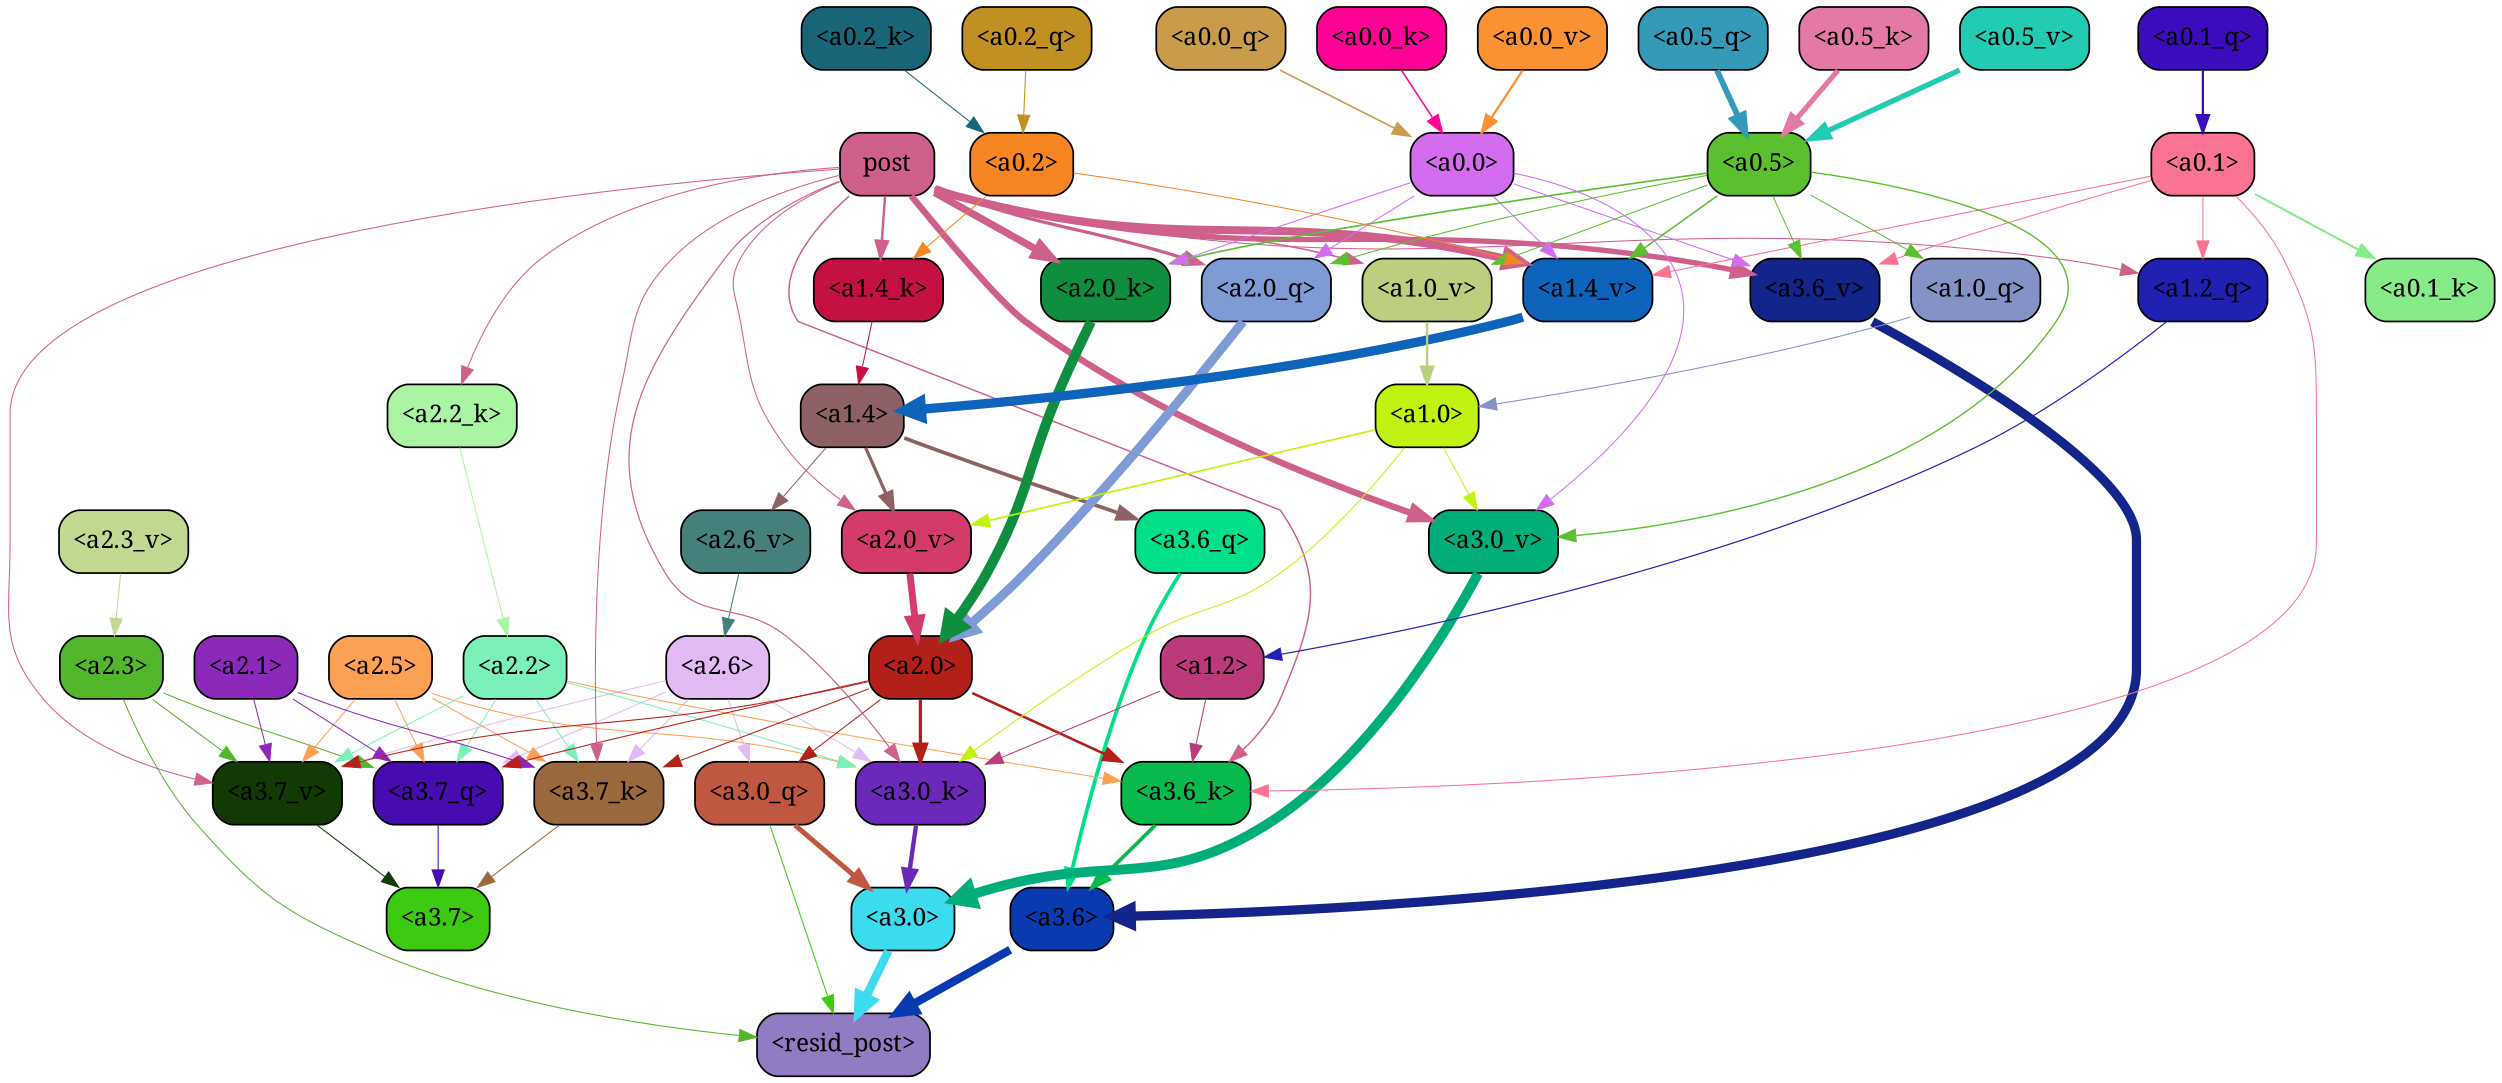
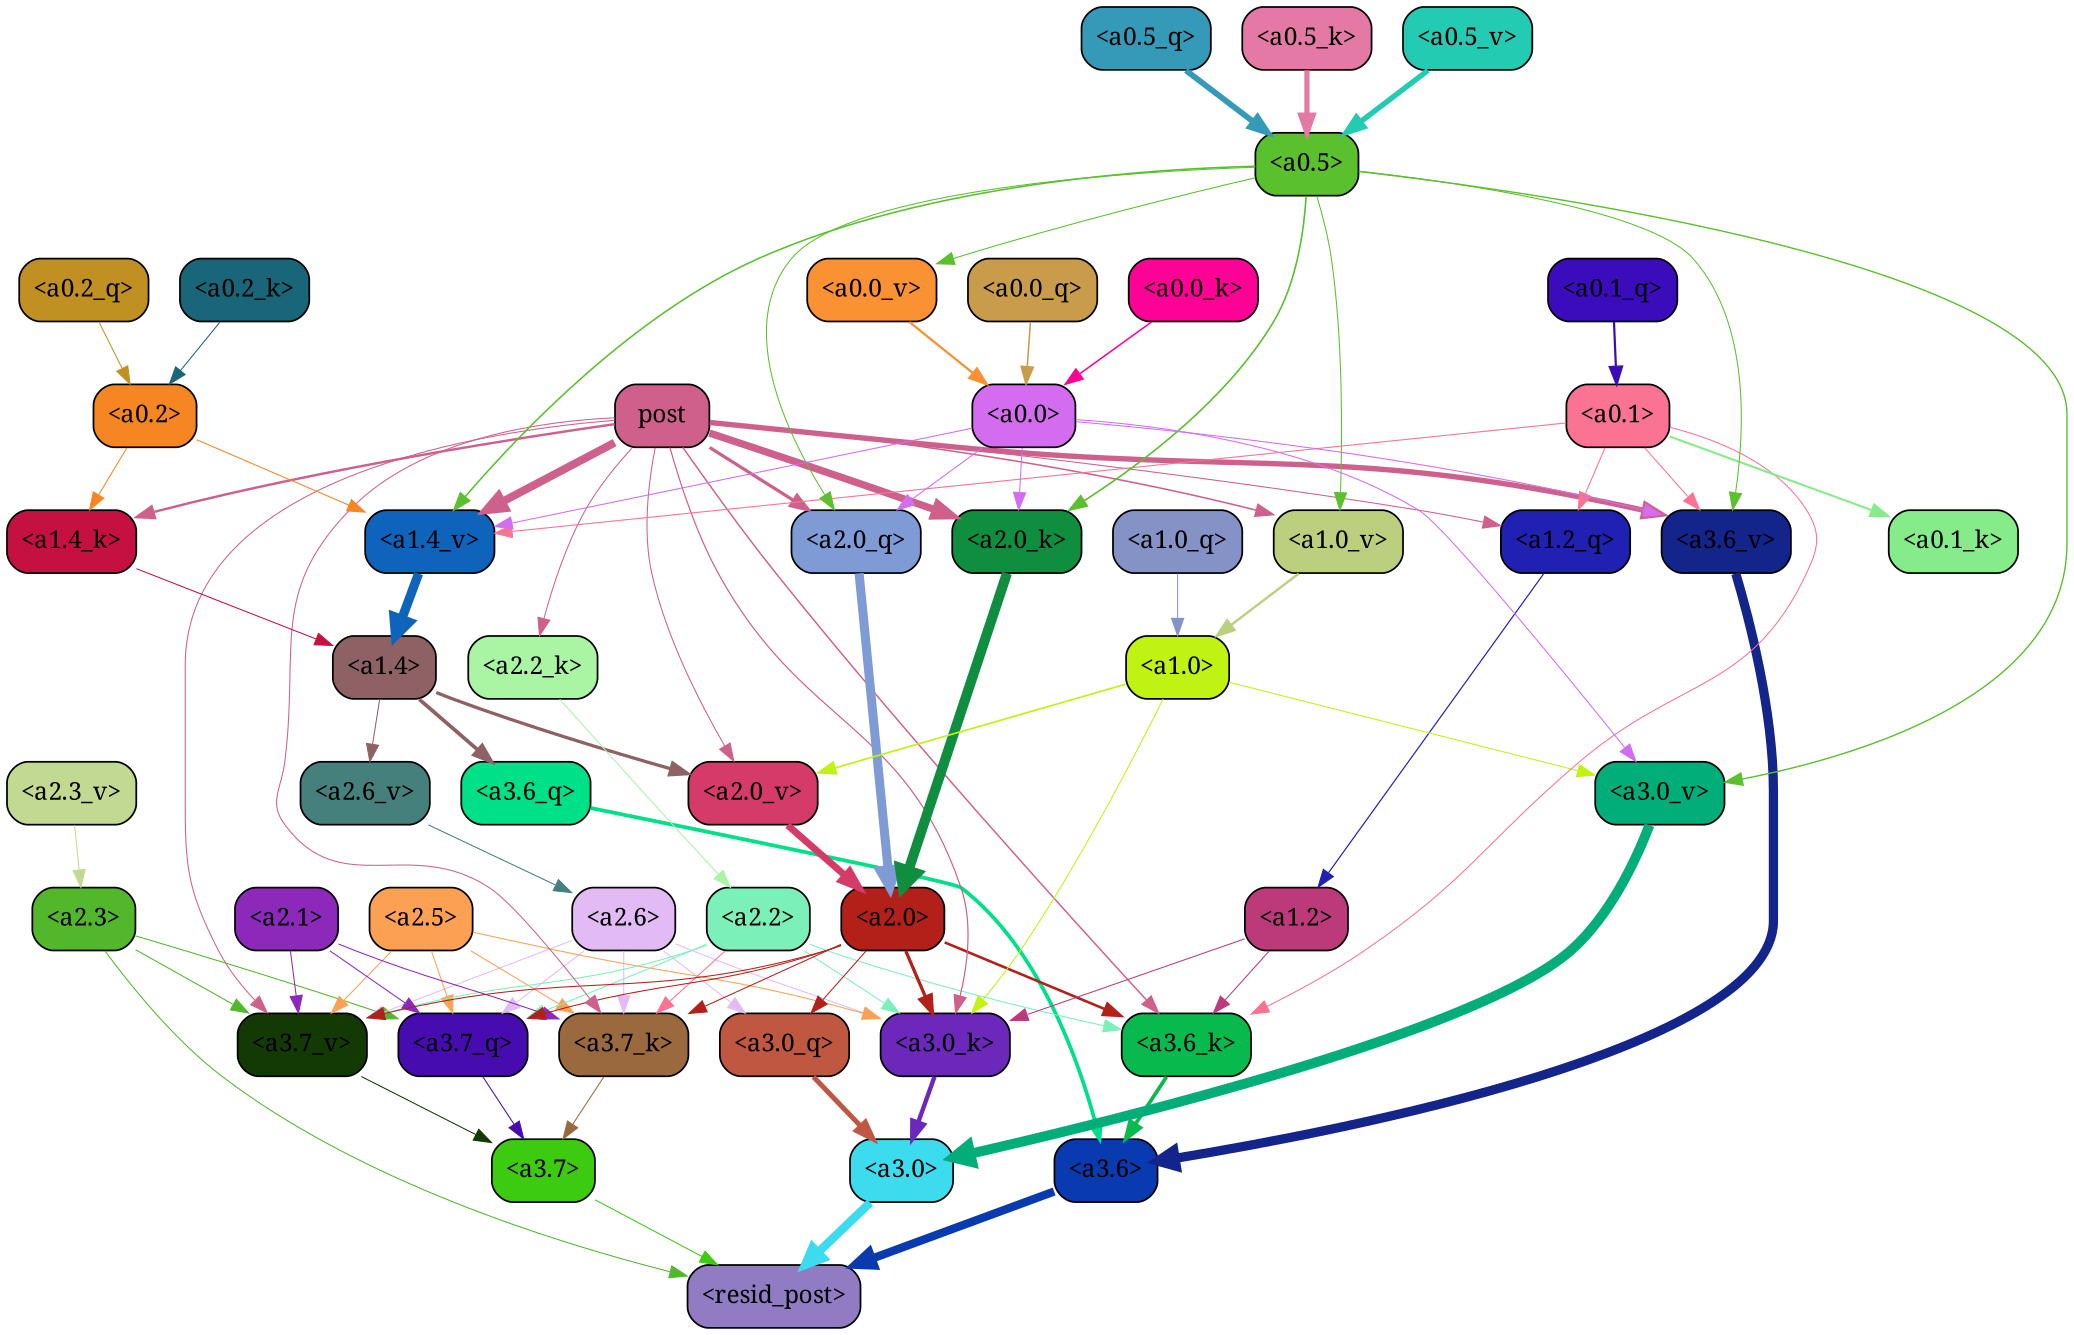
(1859, 222) -> (1104, 216)
(1149, 399) -> none
(552, 723) -> (697, 976)
(861, 738) -> (948, 987)
(799, 910) -> (649, 1228)
